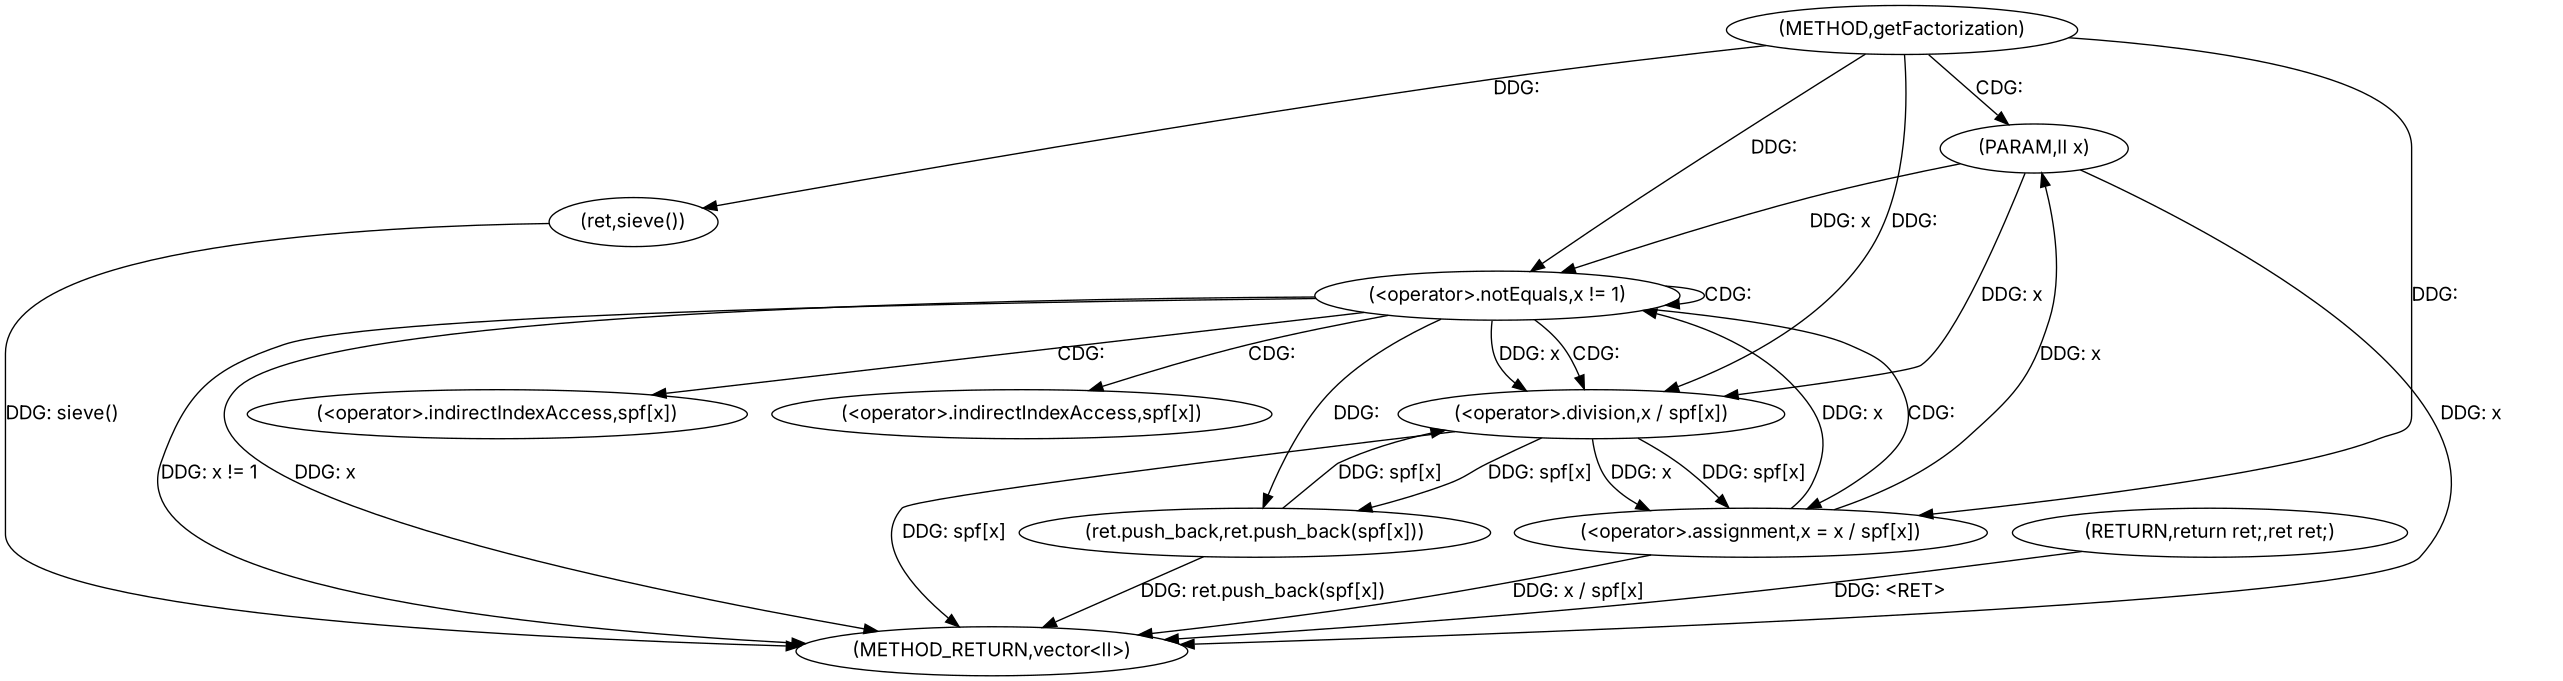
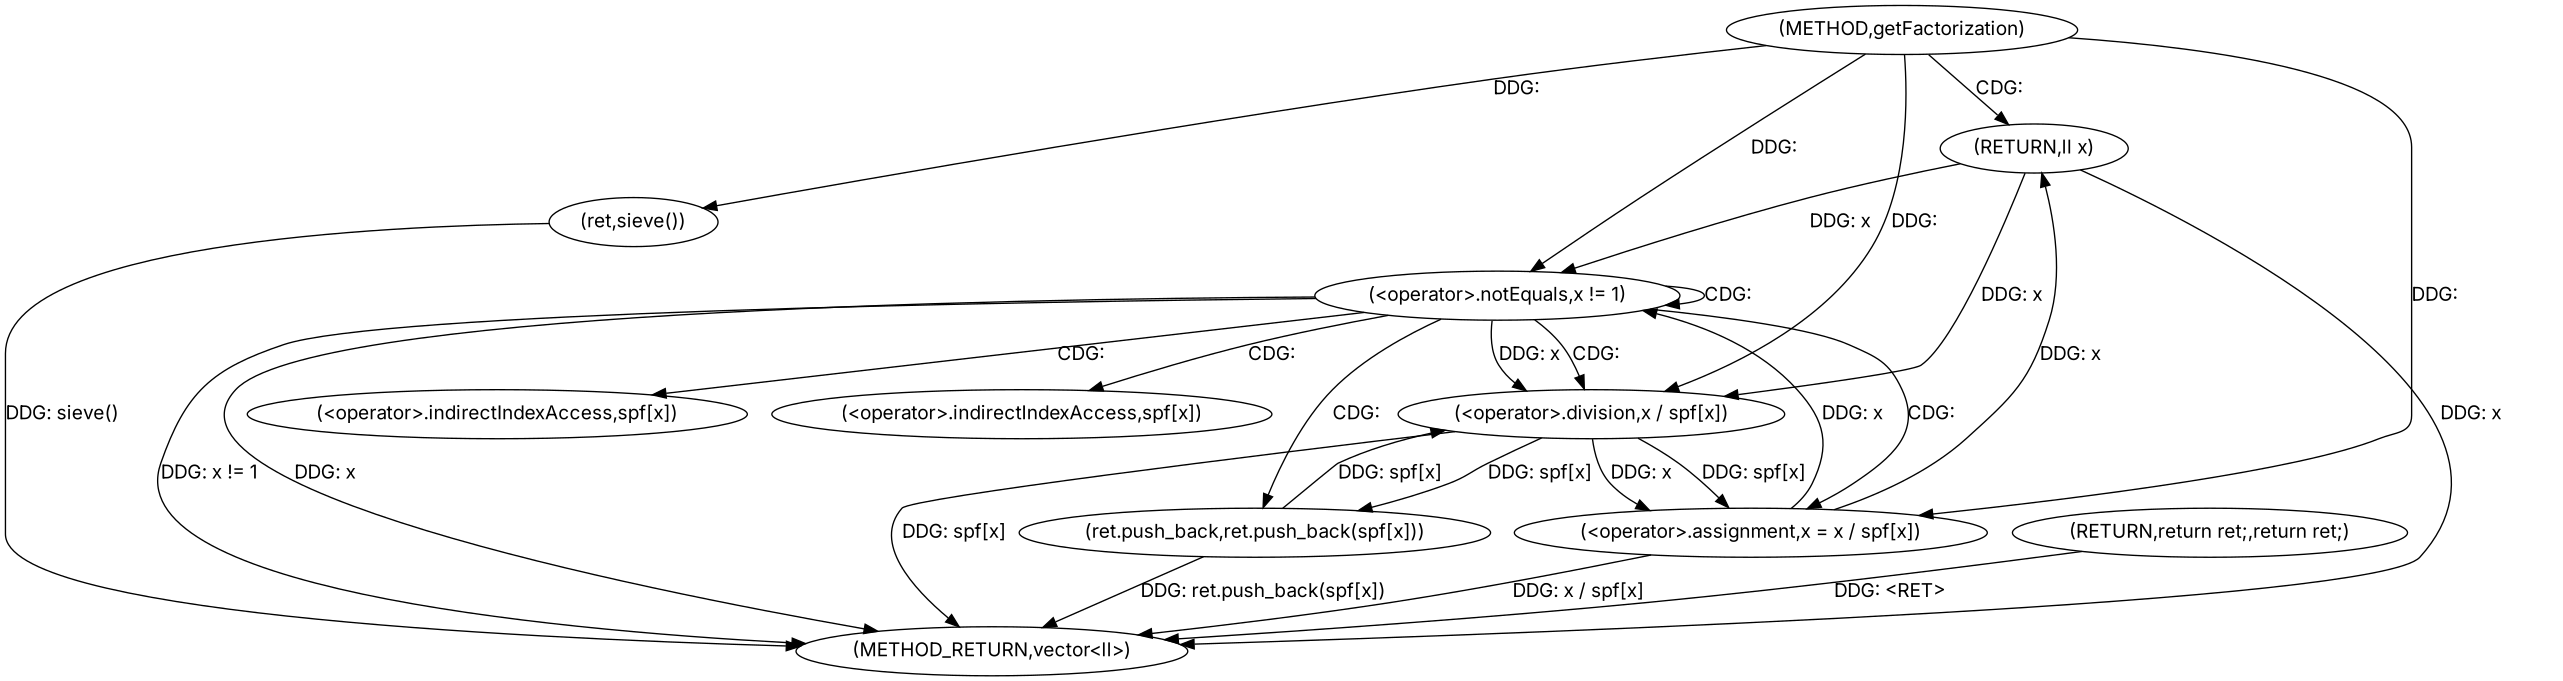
(2034, 149) -> (2034, 149)
(1359, 414) -> (1359, 414)
(2210, 533) -> (2210, 533)
